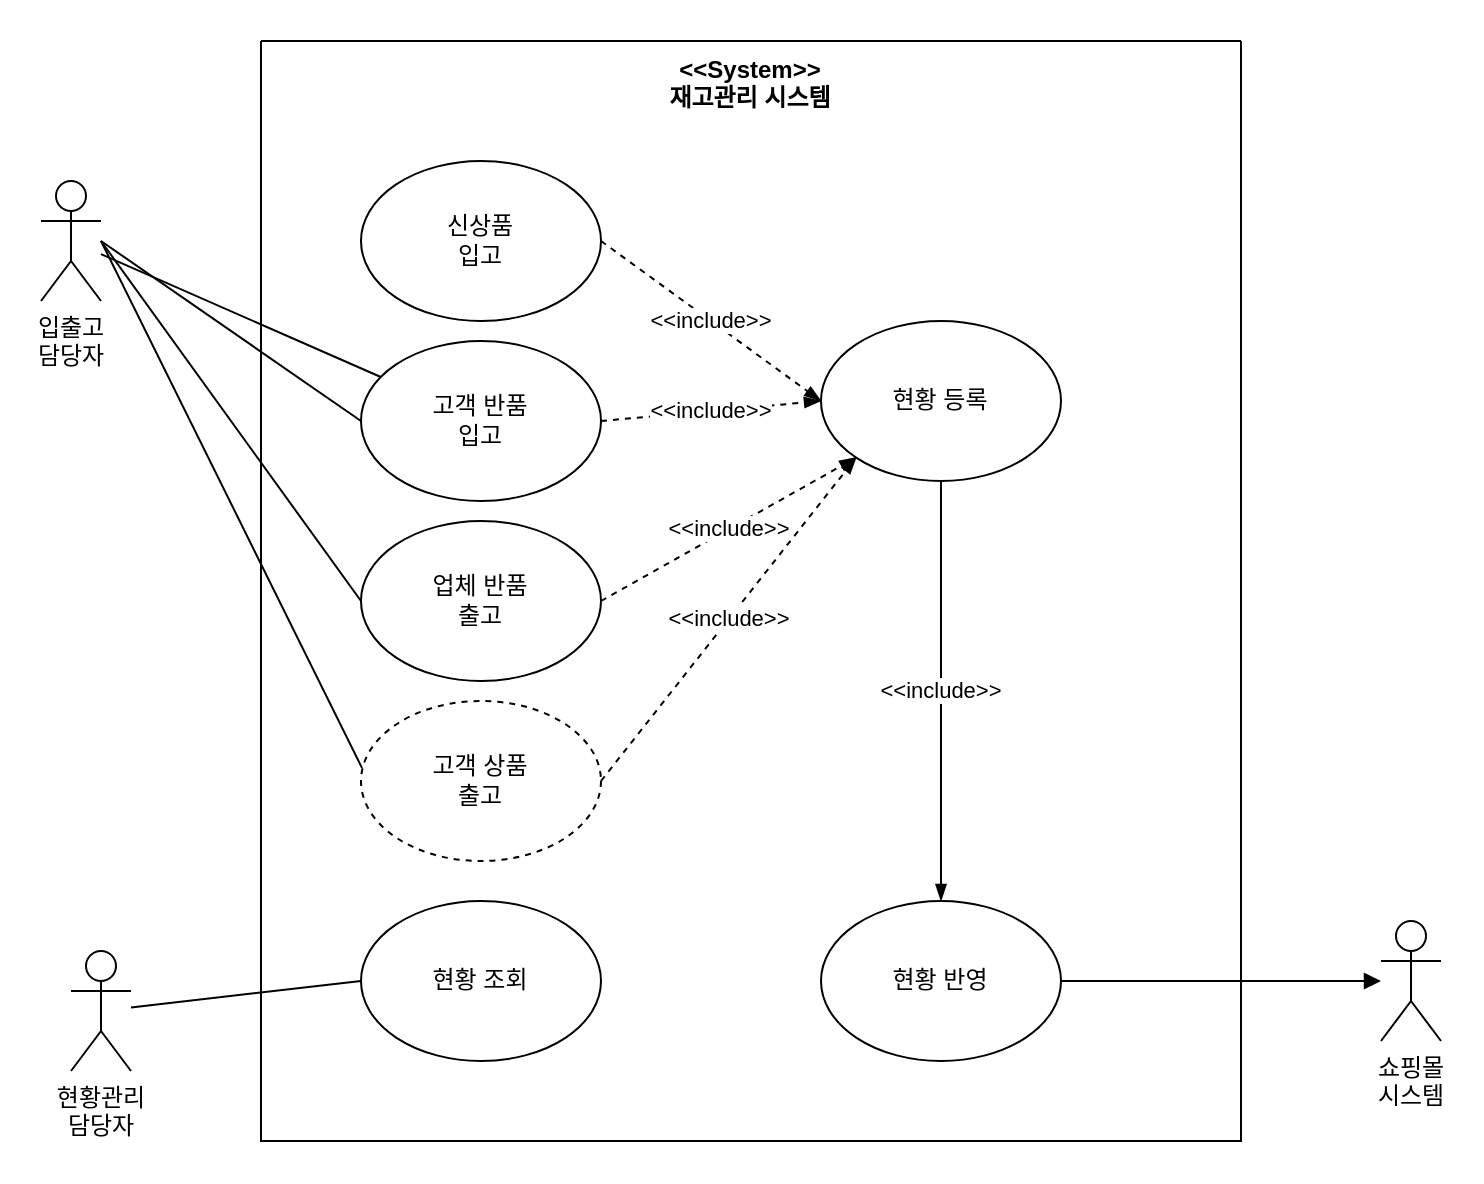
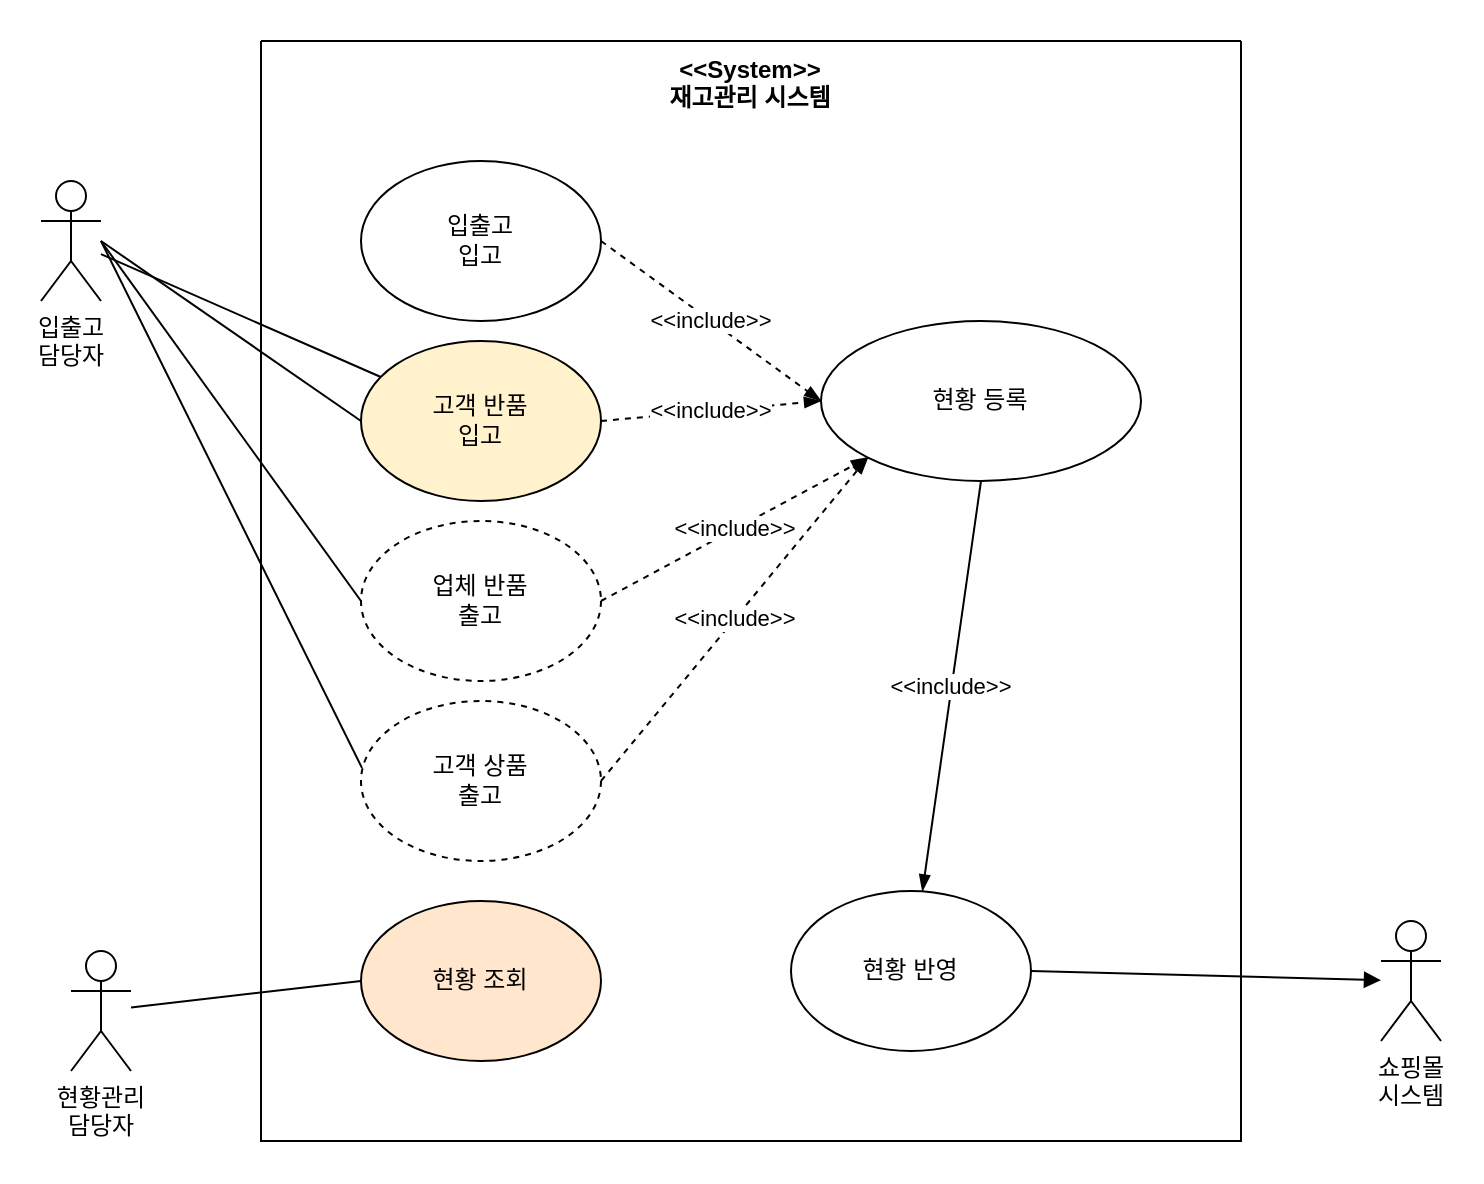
(481, 241) -> (481, 241)
(941, 401) -> (981, 401)
(481, 421) -> (481, 421)
(481, 601) -> (481, 601)
(481, 981) -> (481, 981)
(941, 981) -> (911, 971)
